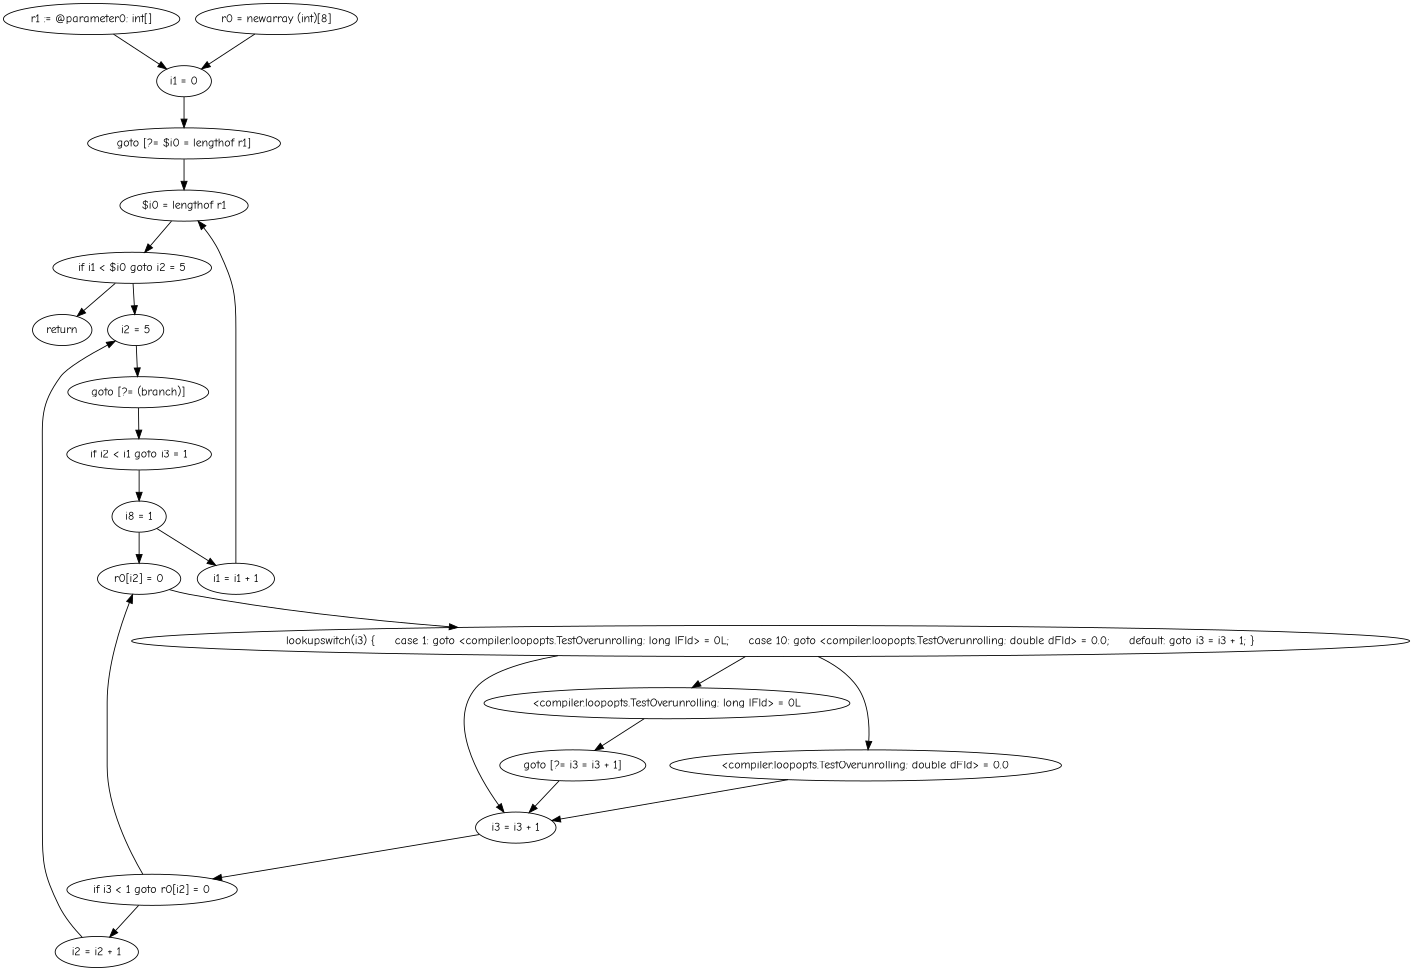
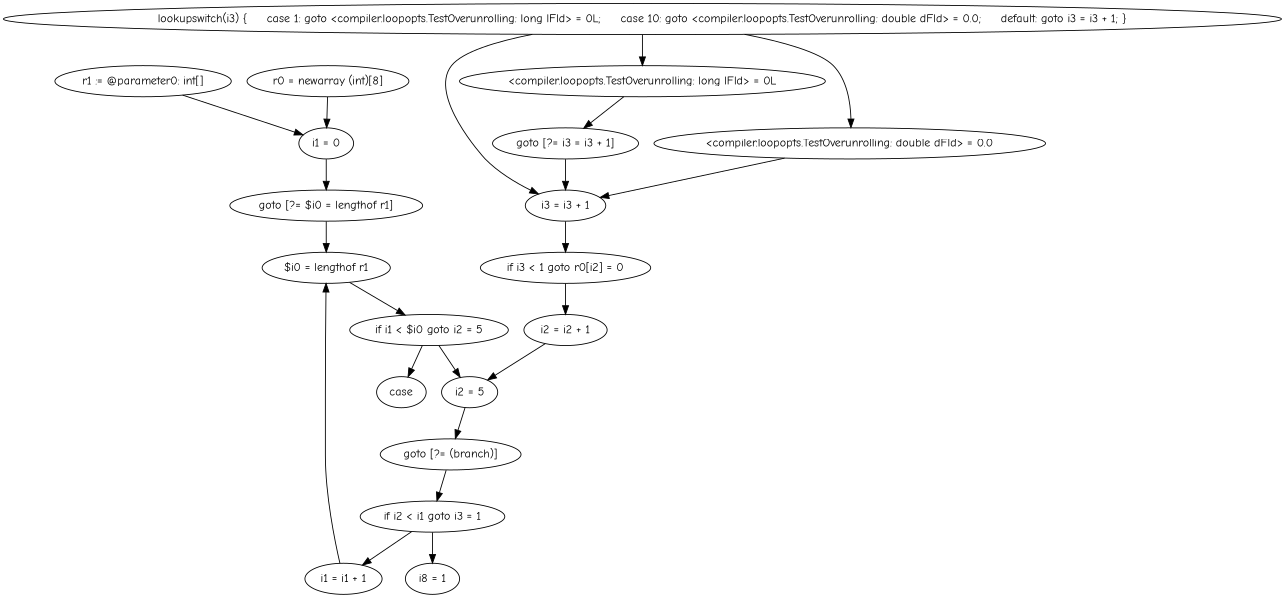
(62, 330) -> (401, 392)
(183, 545) -> (391, 546)
(139, 579) -> none
